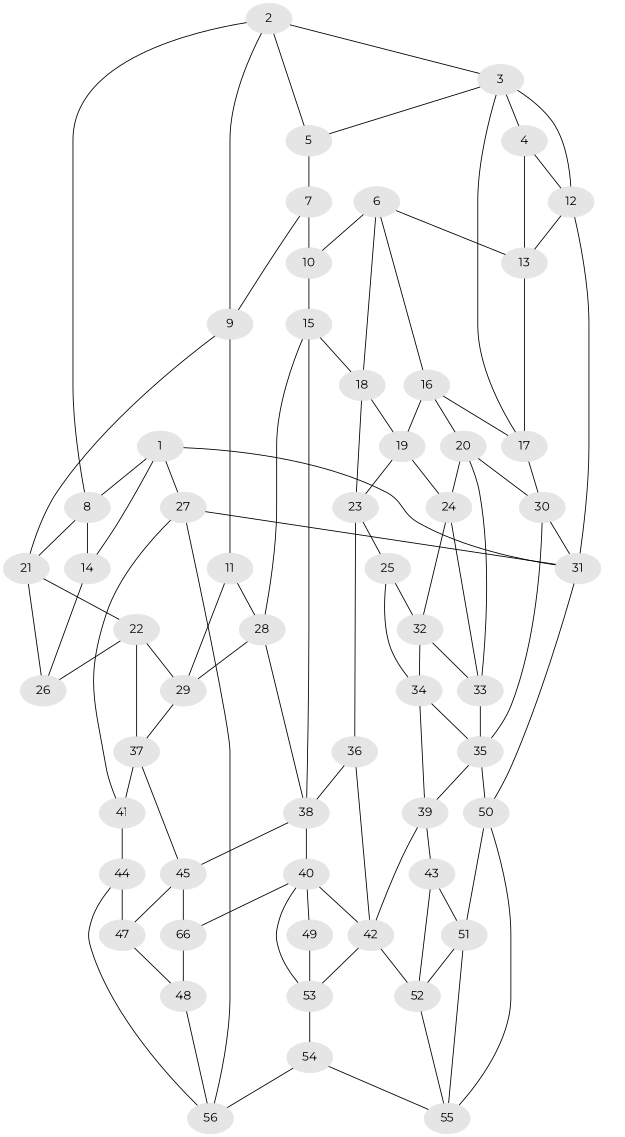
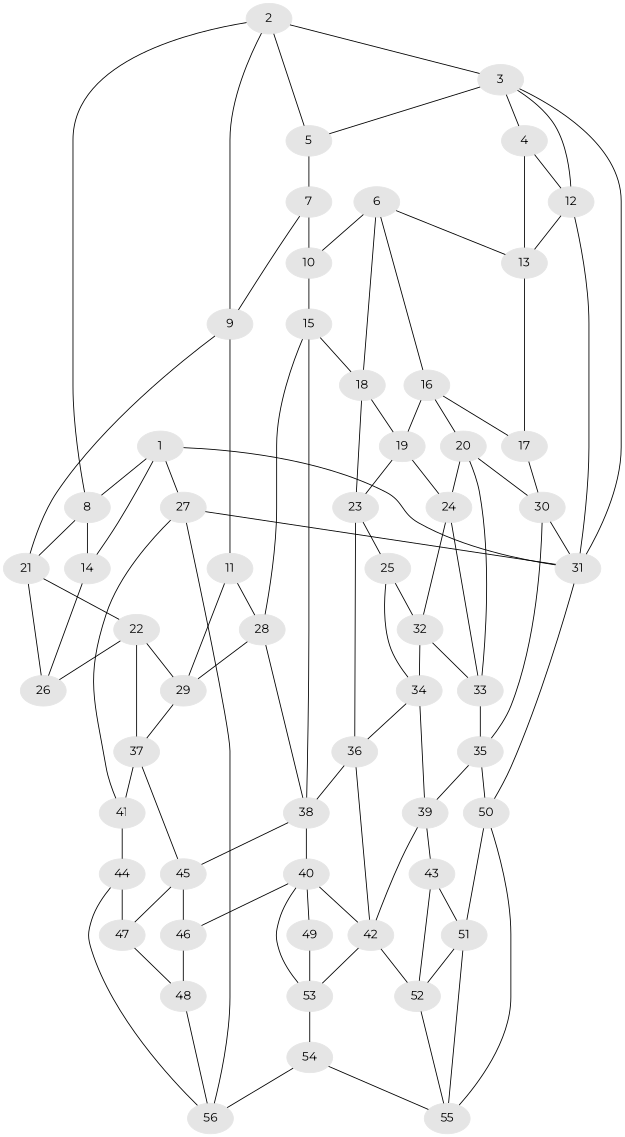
(478, 266) -> (621, 301)
(450, 721) -> (387, 721)
(183, 935) -> (183, 935)
